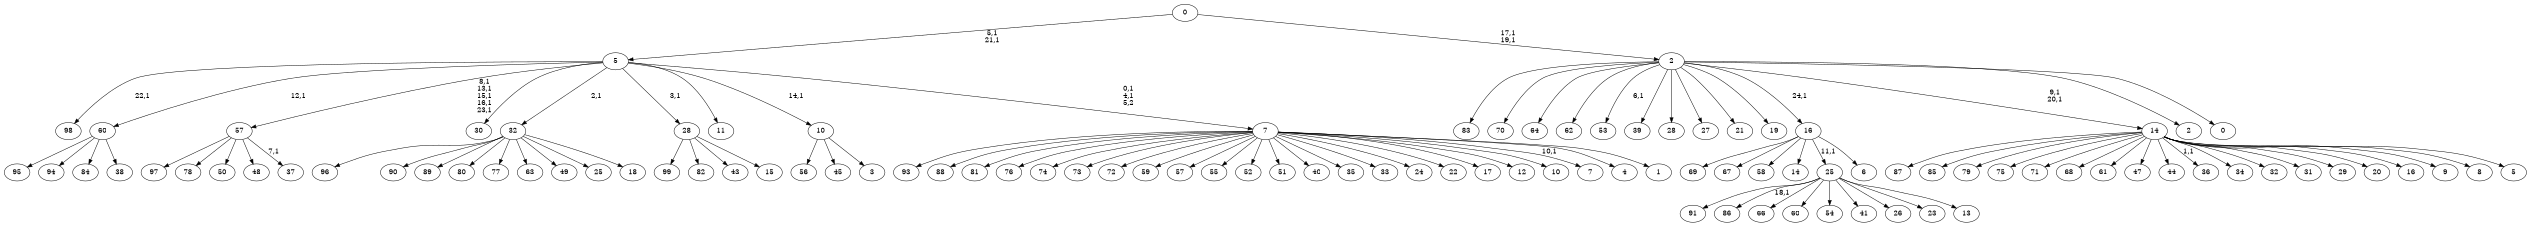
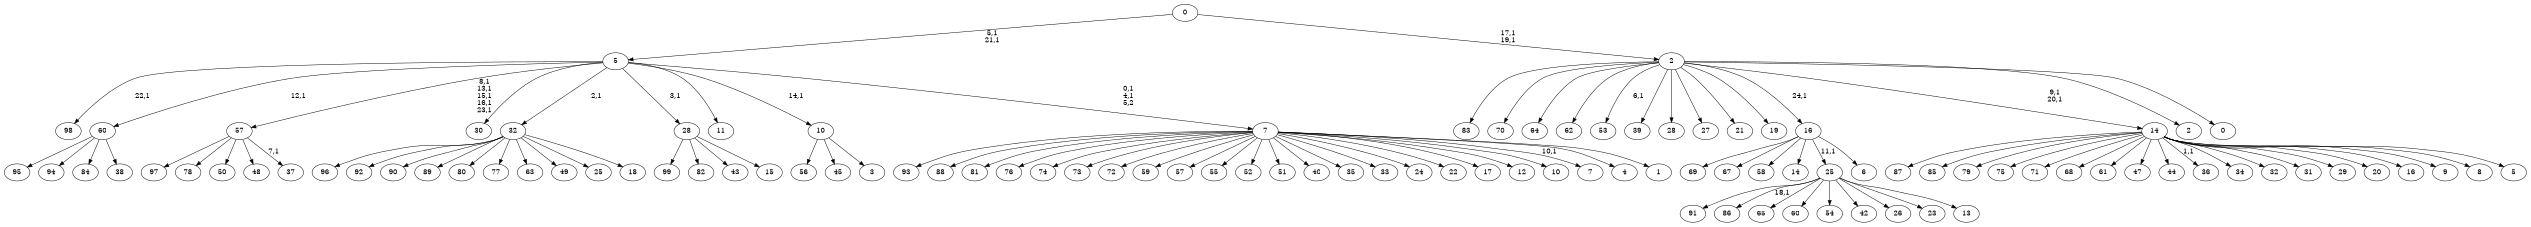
none -> (359, 172)
(1761, 214) -> (1761, 214)
(1864, 214) -> (1864, 214)
